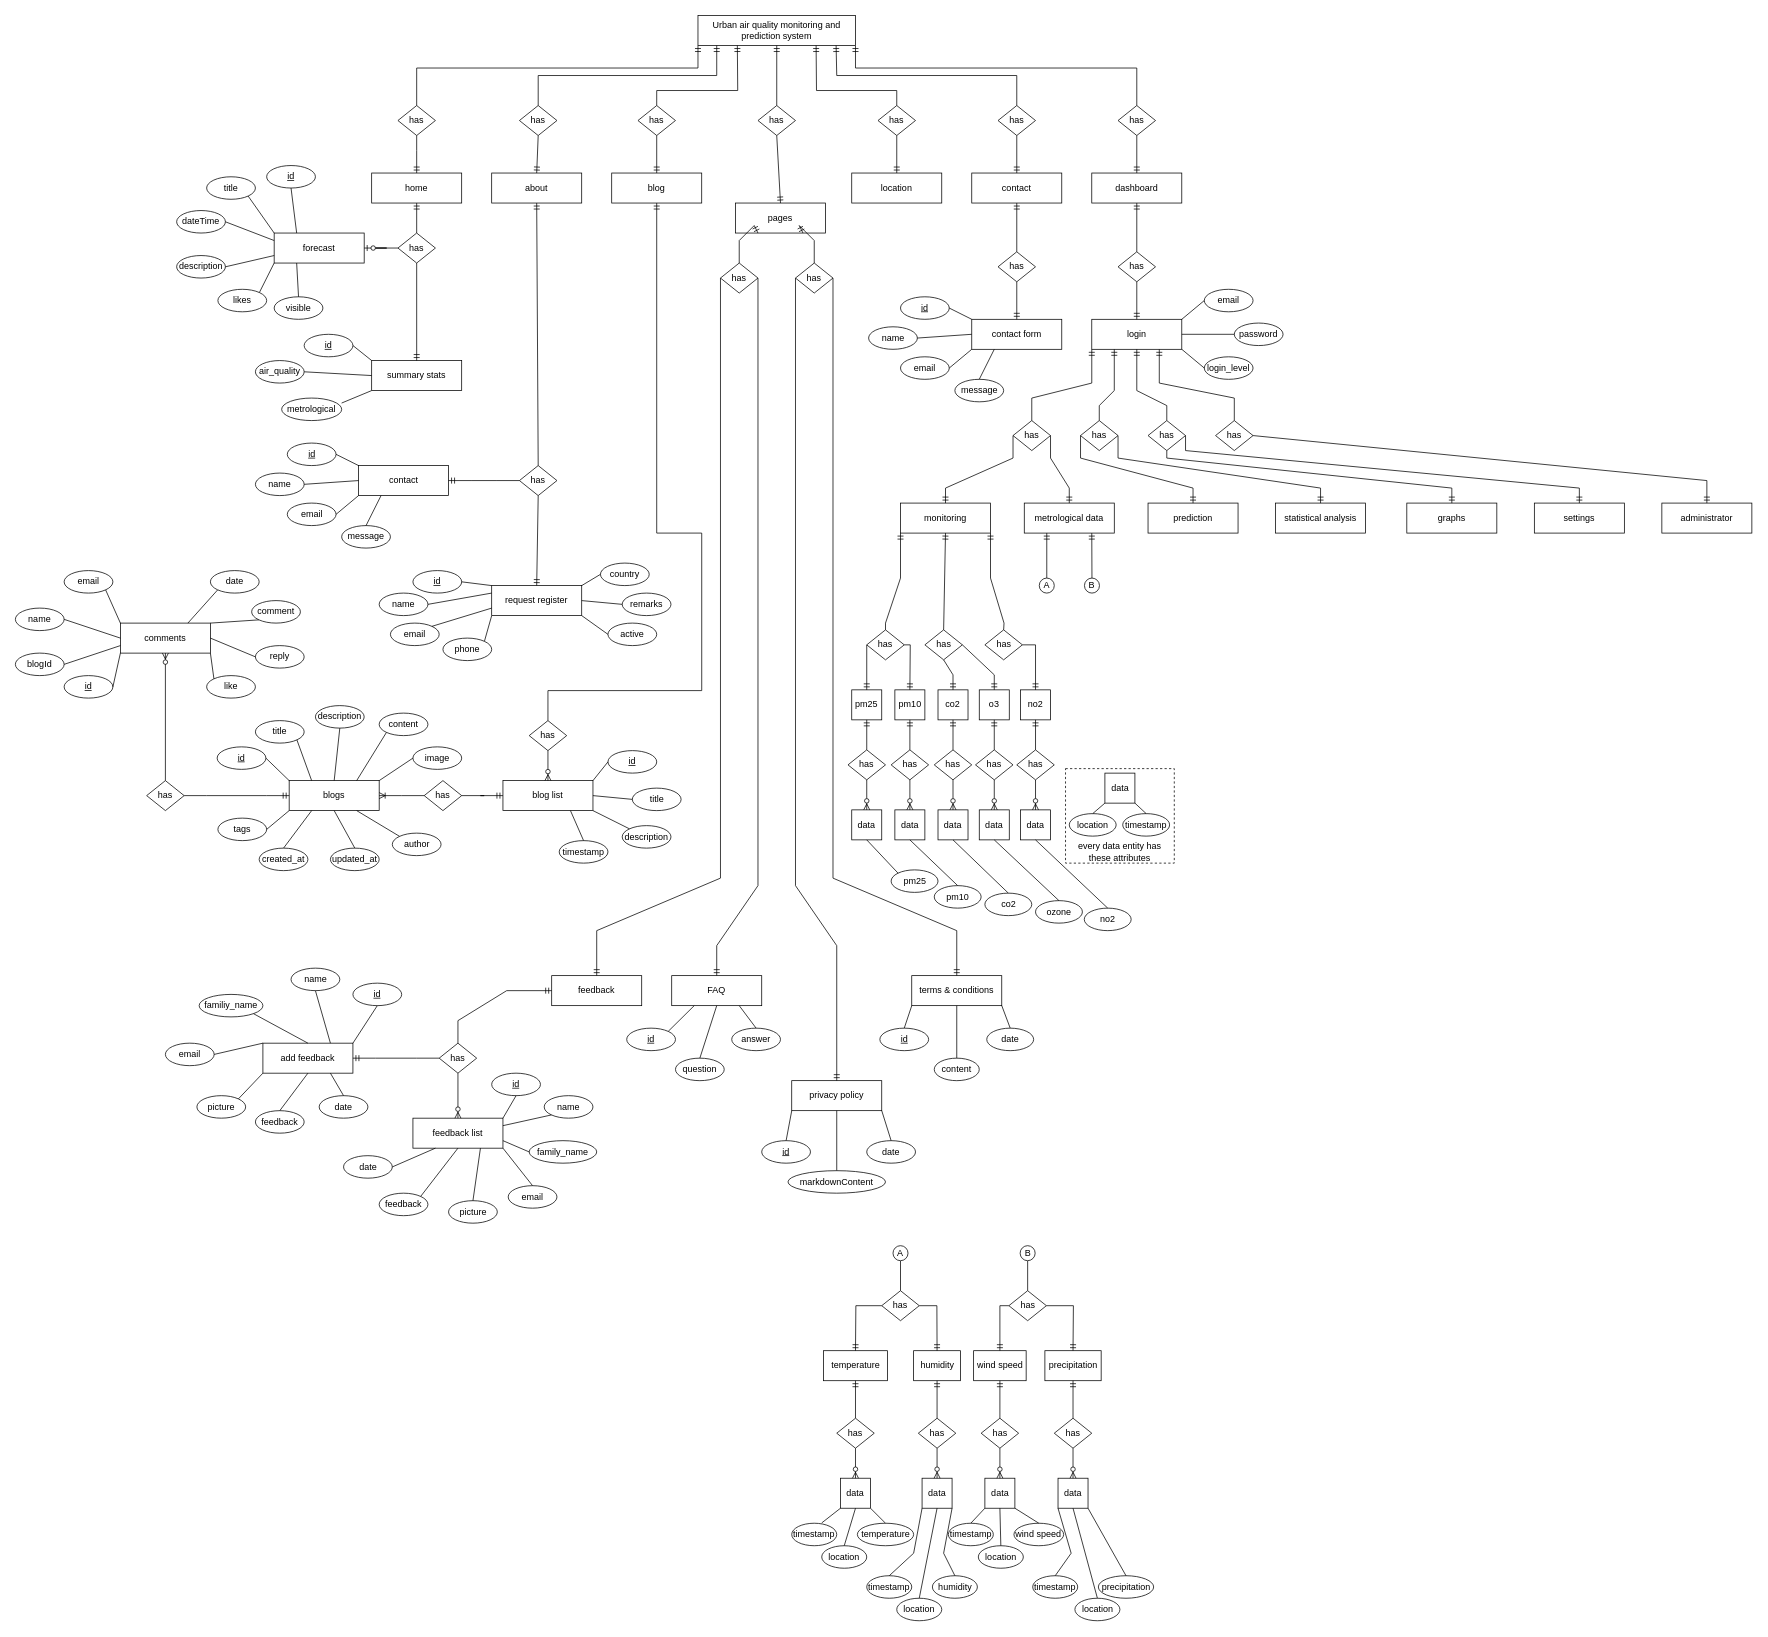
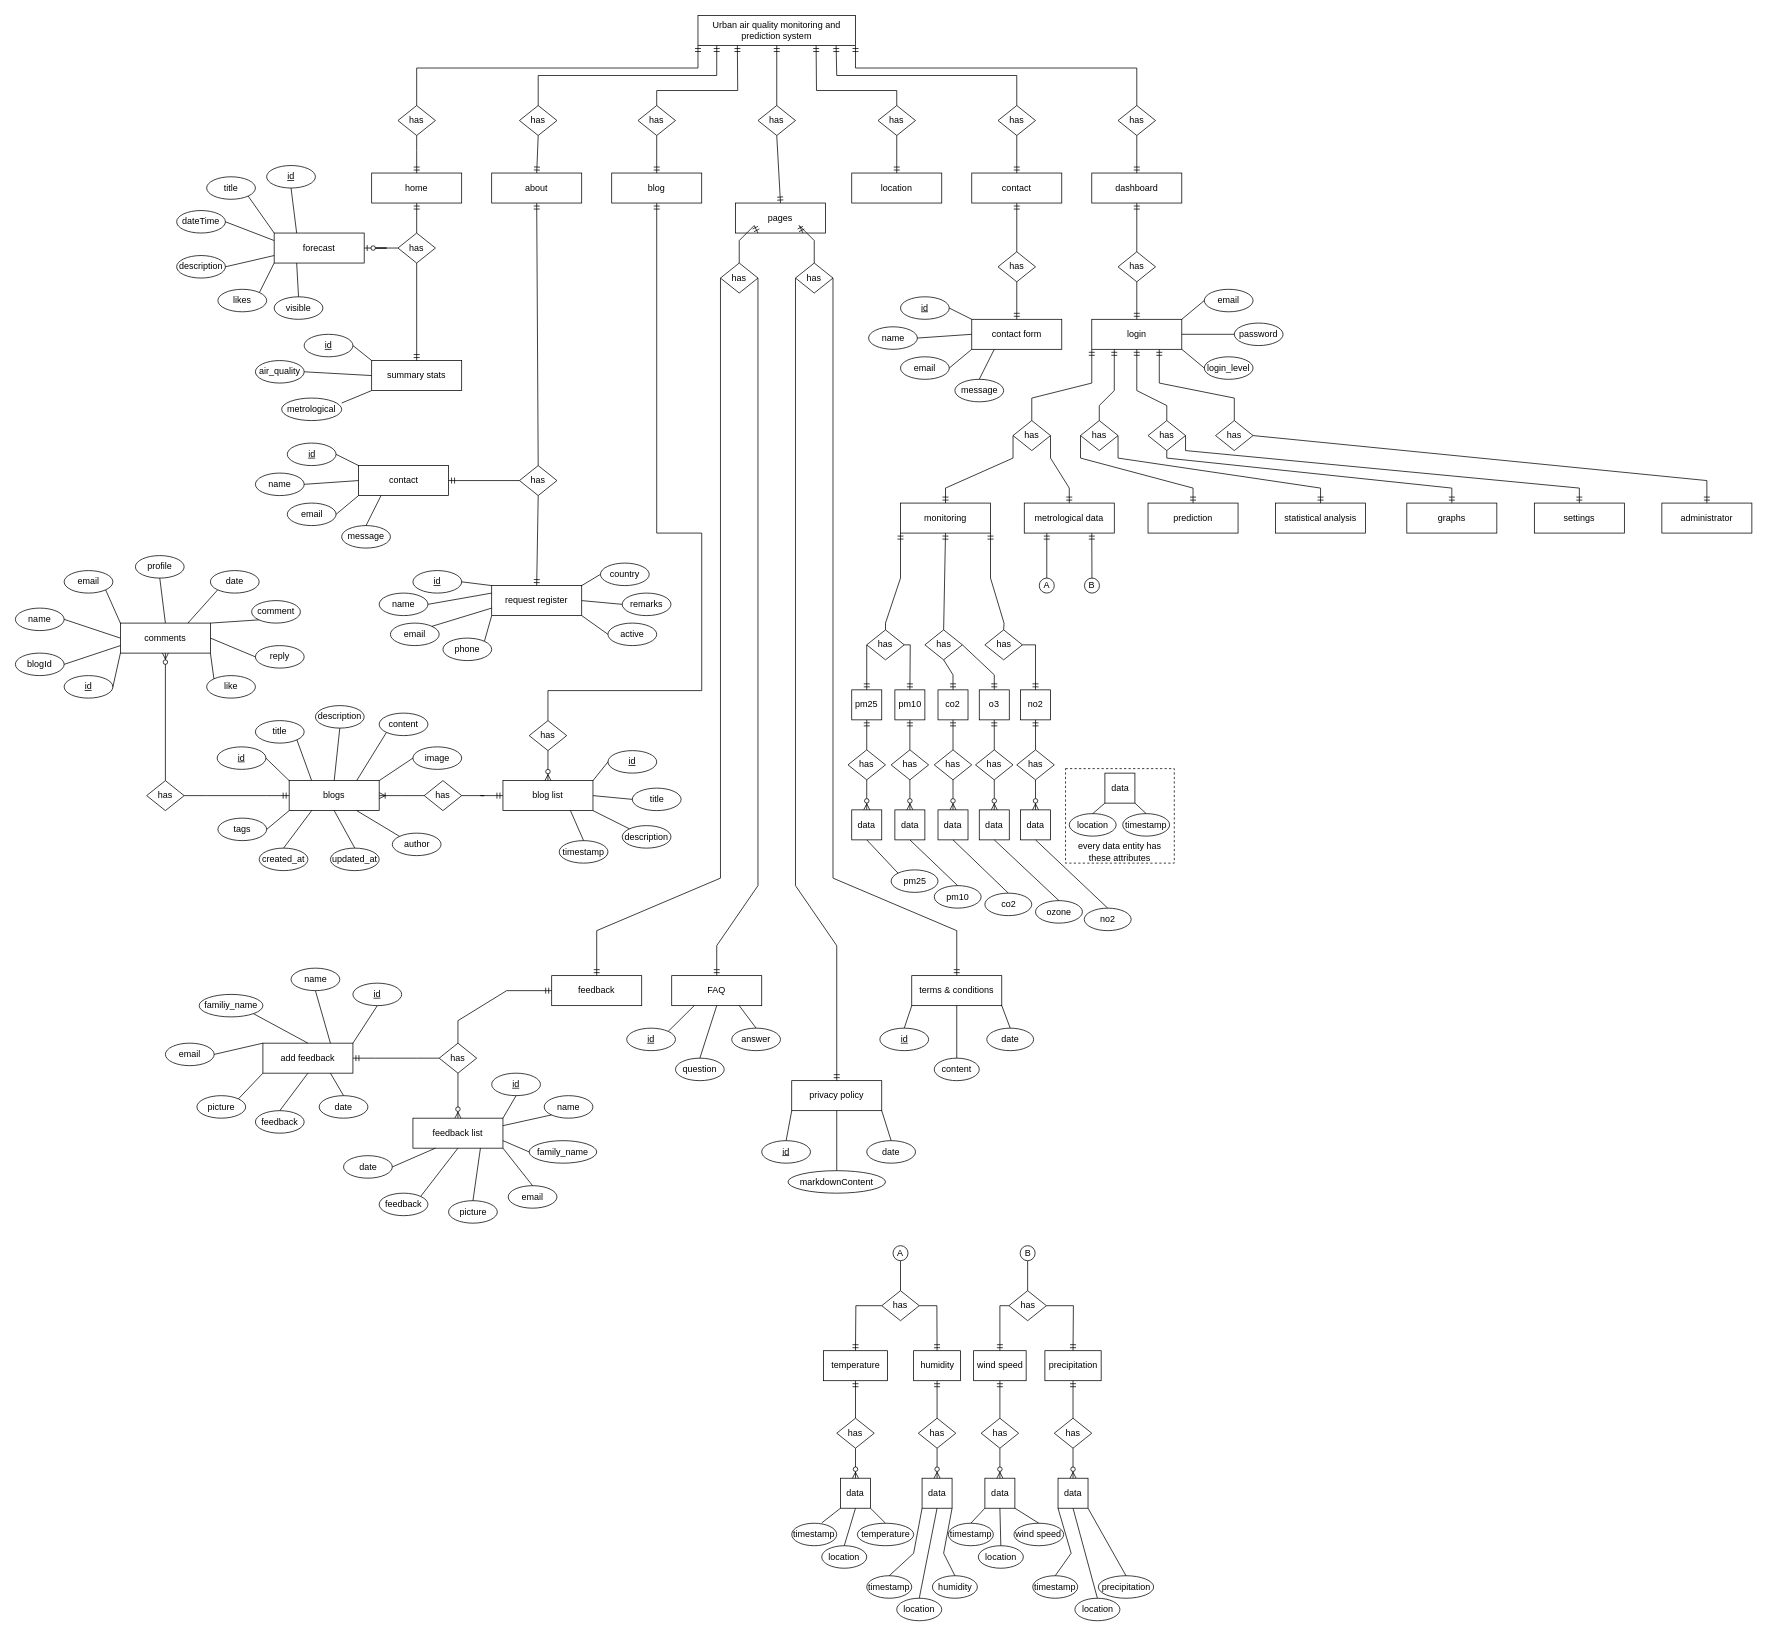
none -> (160, 567)
none -> (163, 600)
